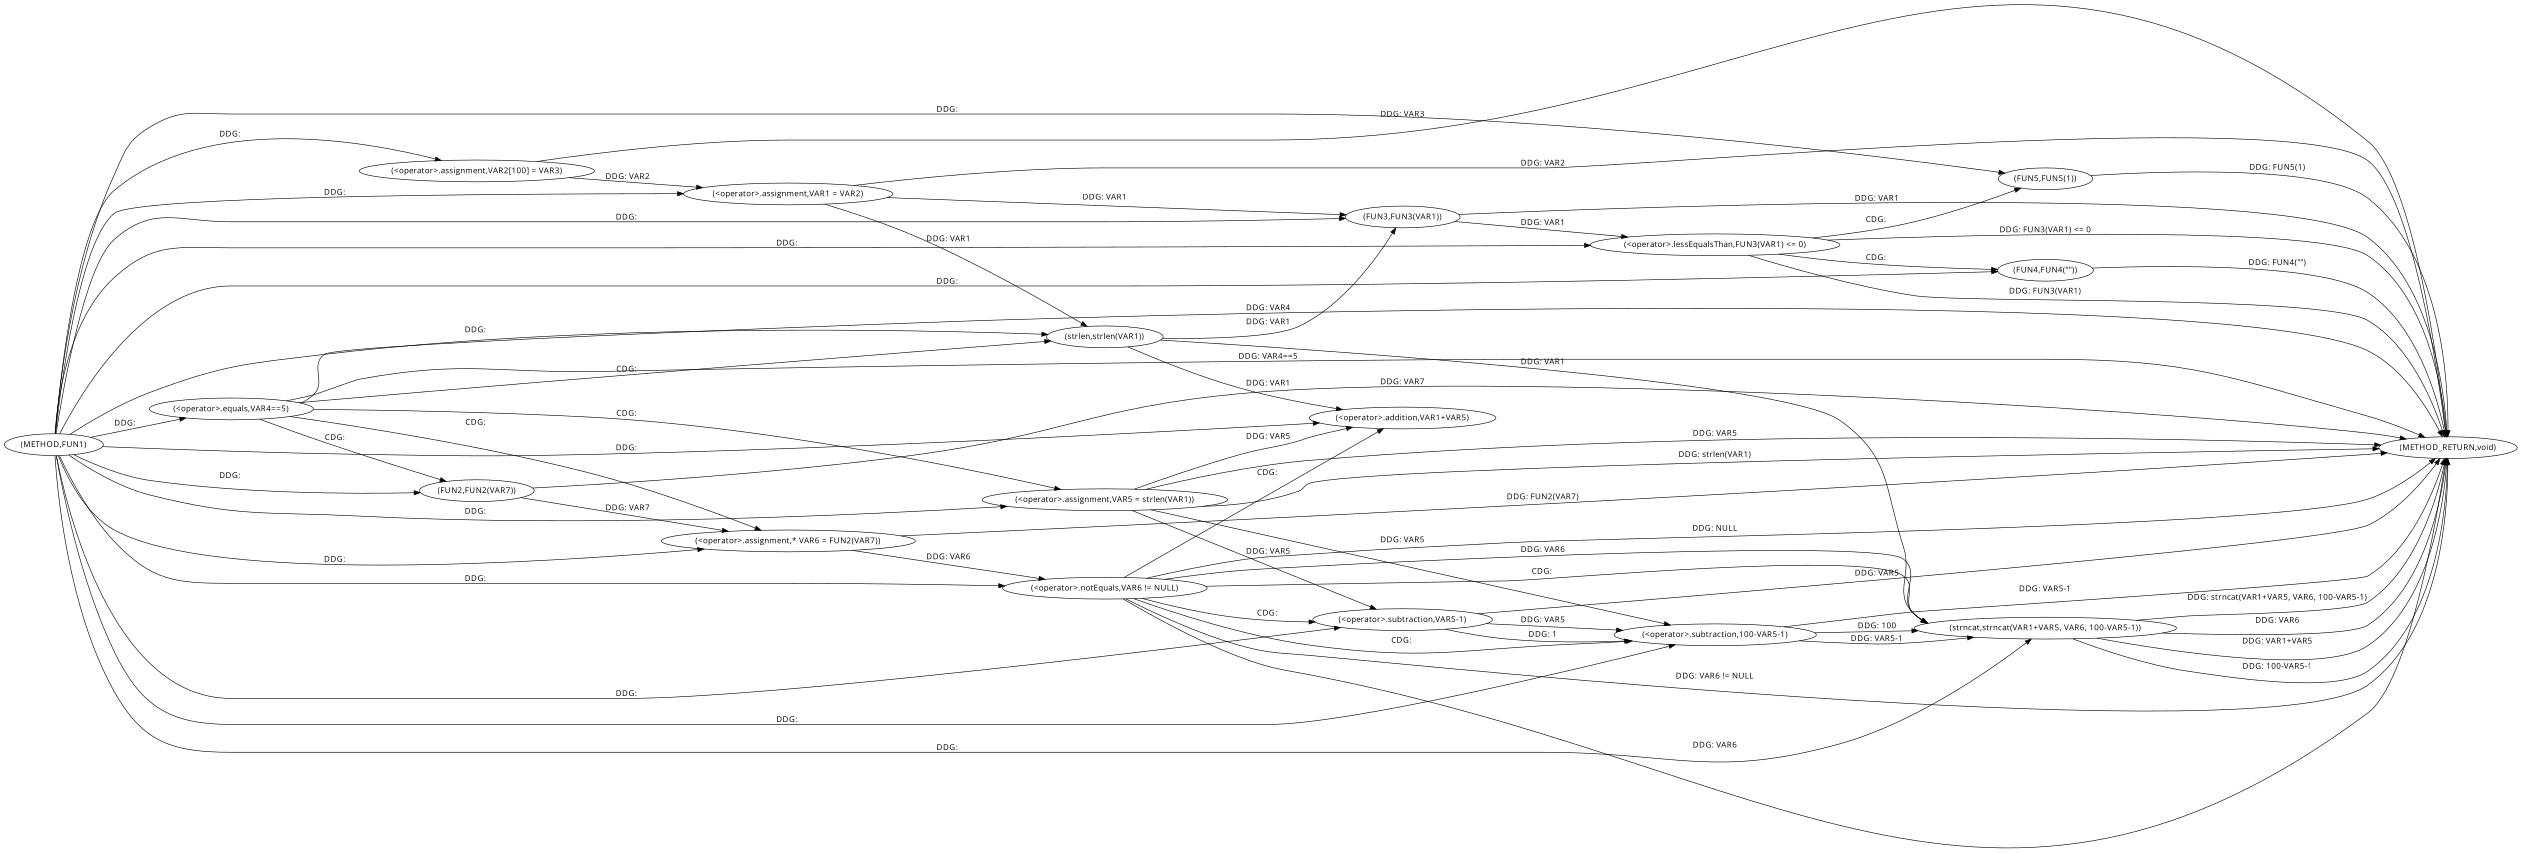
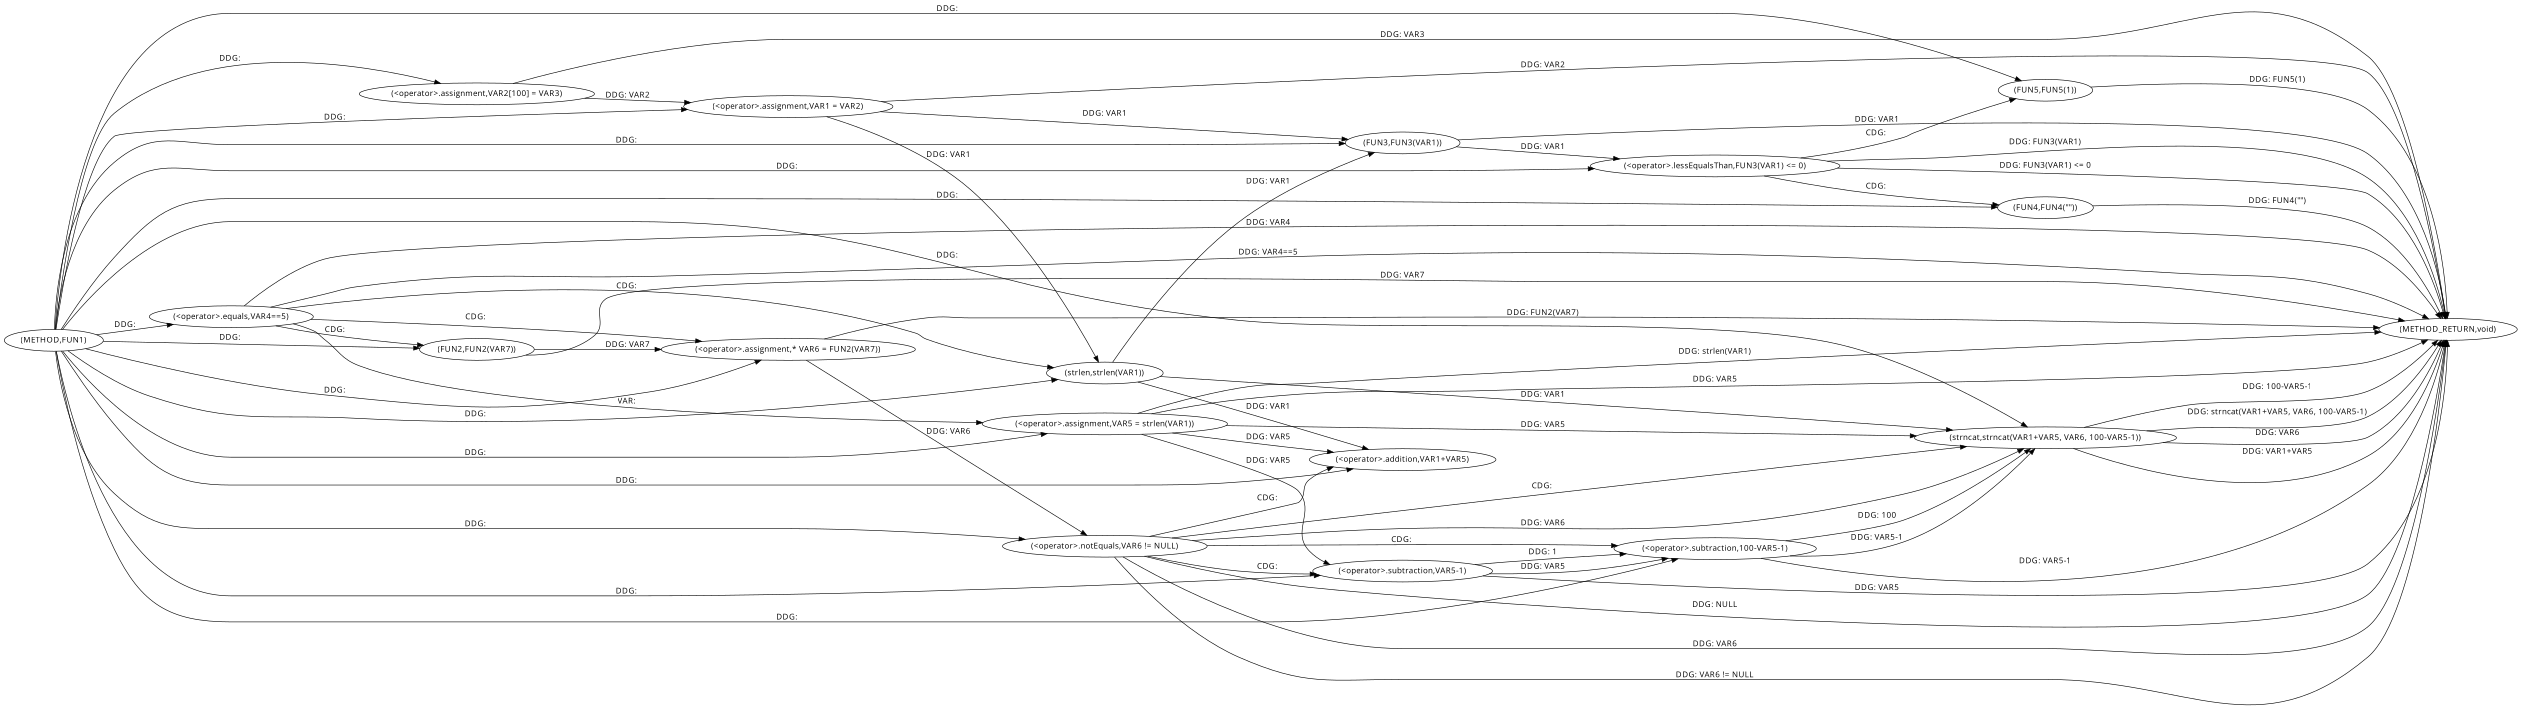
(628, 413) -> (628, 401)
(1408, 567) -> (1568, 431)
